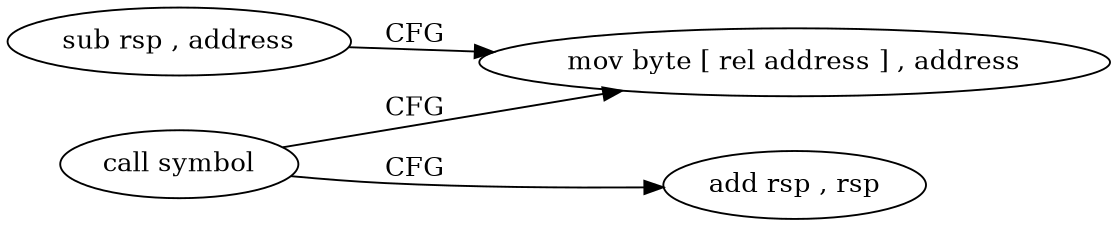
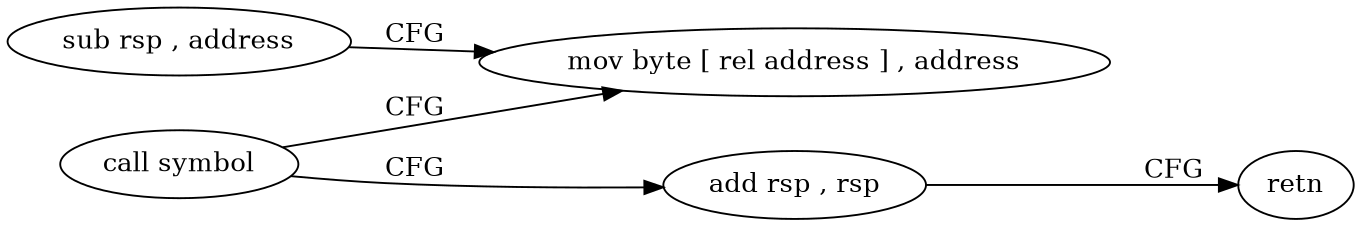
none -> (1296, 185)
